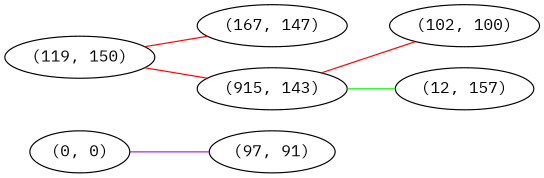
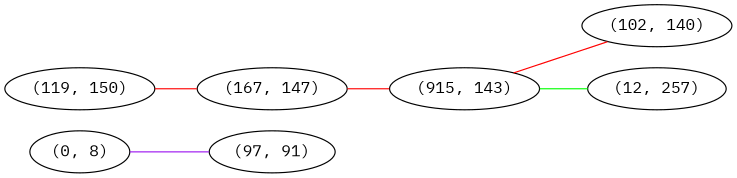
(465, 26) -> (657, 26)
(176, 73) -> (368, 89)
(465, 89) -> (657, 89)
(80, 152) -> (80, 152)
